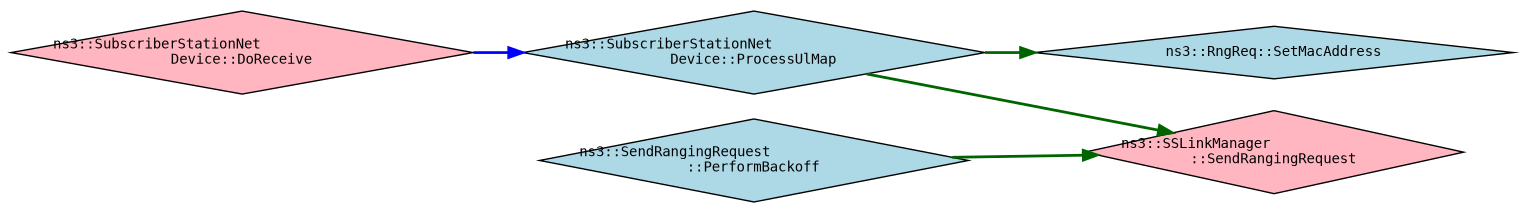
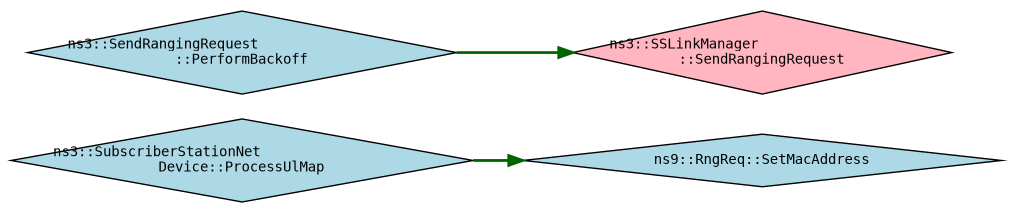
(242, 53) -> none
(1274, 53) -> (762, 160)
(1013, 102) -> none
